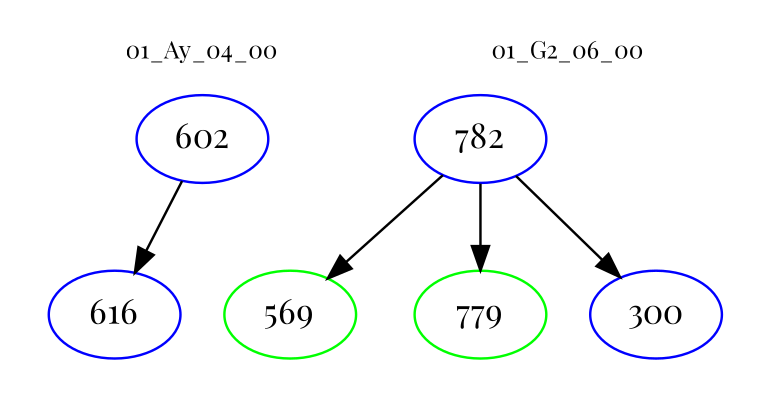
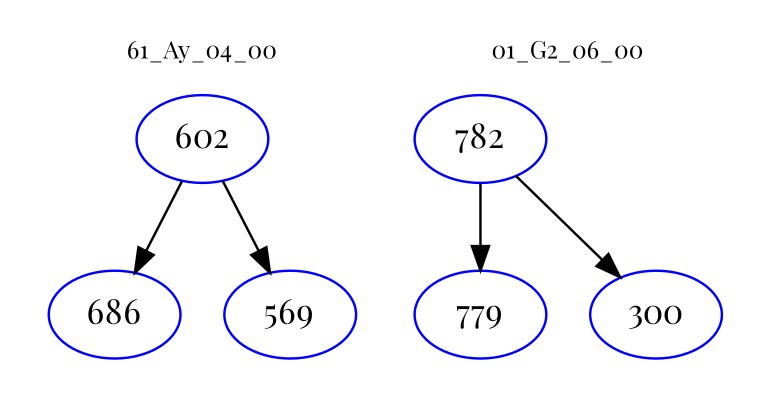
(202, 52) -> (202, 52)
(411, 203) -> (241, 216)
(115, 315) -> (115, 315)
(290, 315) -> (290, 315)
(480, 315) -> (480, 315)
